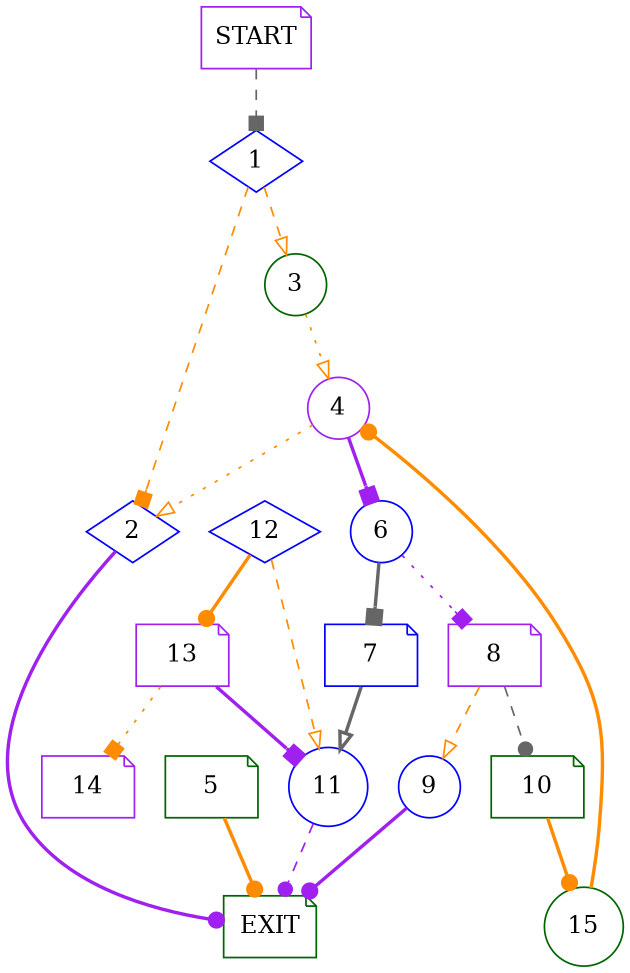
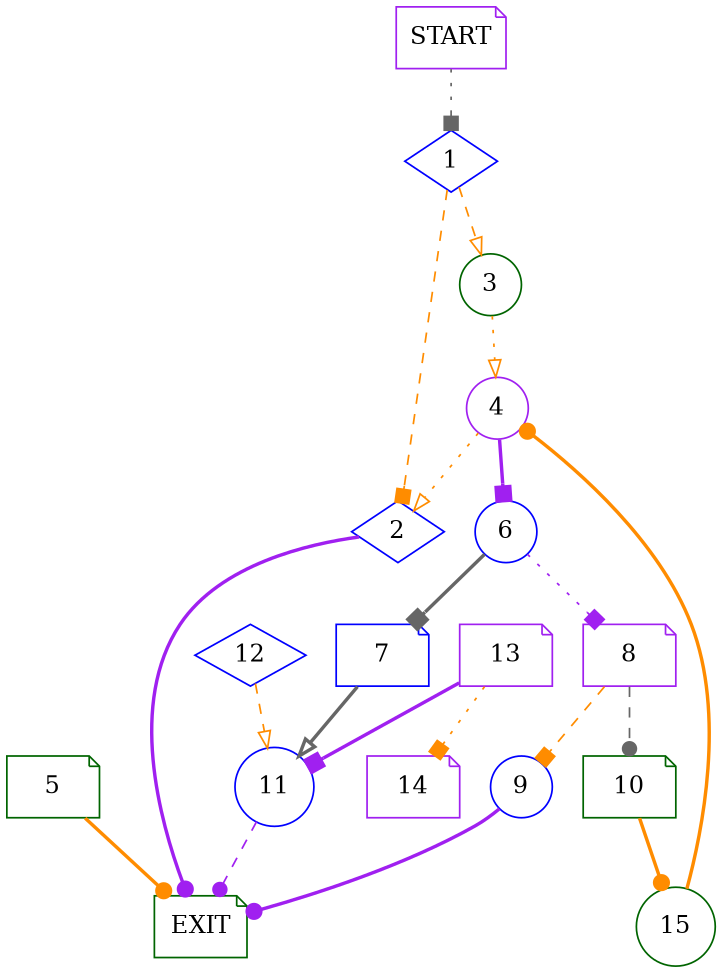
(256, 91) -> (451, 91)
(230, 584) -> none
(465, 715) -> (578, 718)
